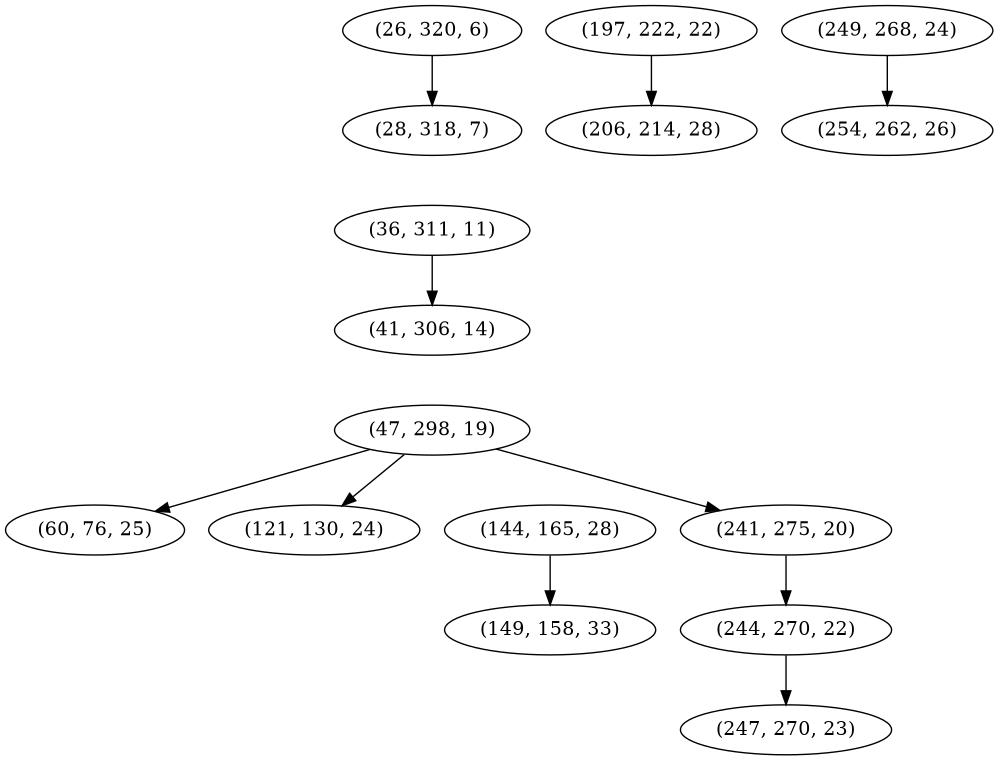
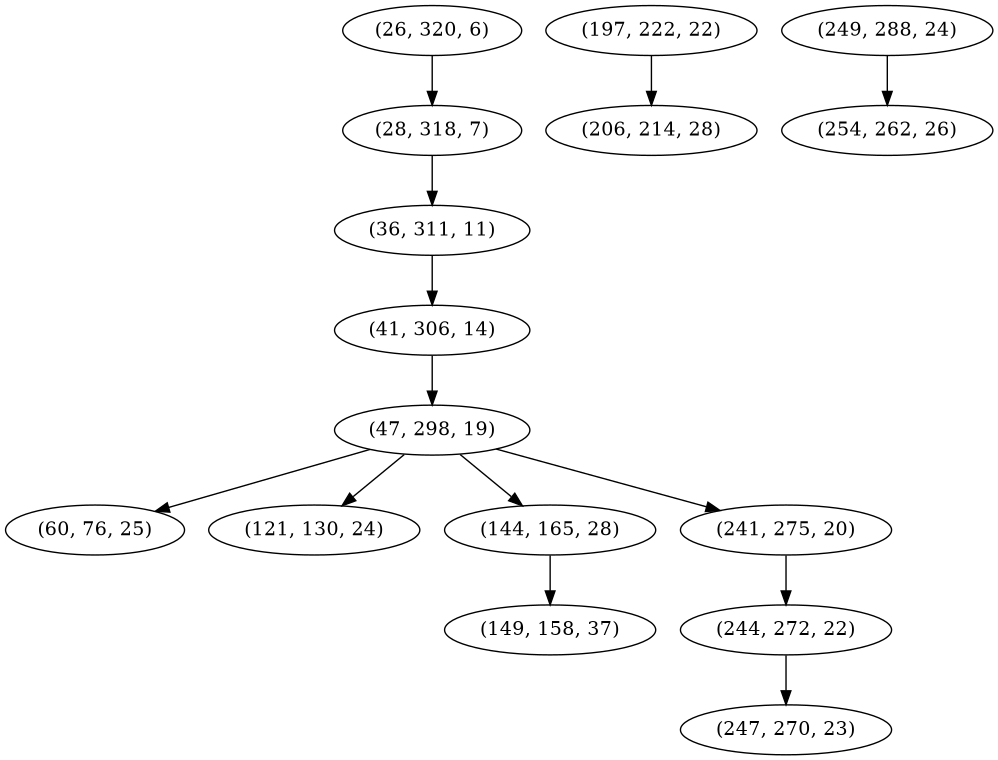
(887, 31) -> (887, 31)
none -> (432, 174)
none -> (432, 373)
none -> (486, 476)
(550, 630) -> (550, 630)
(786, 630) -> (786, 630)
